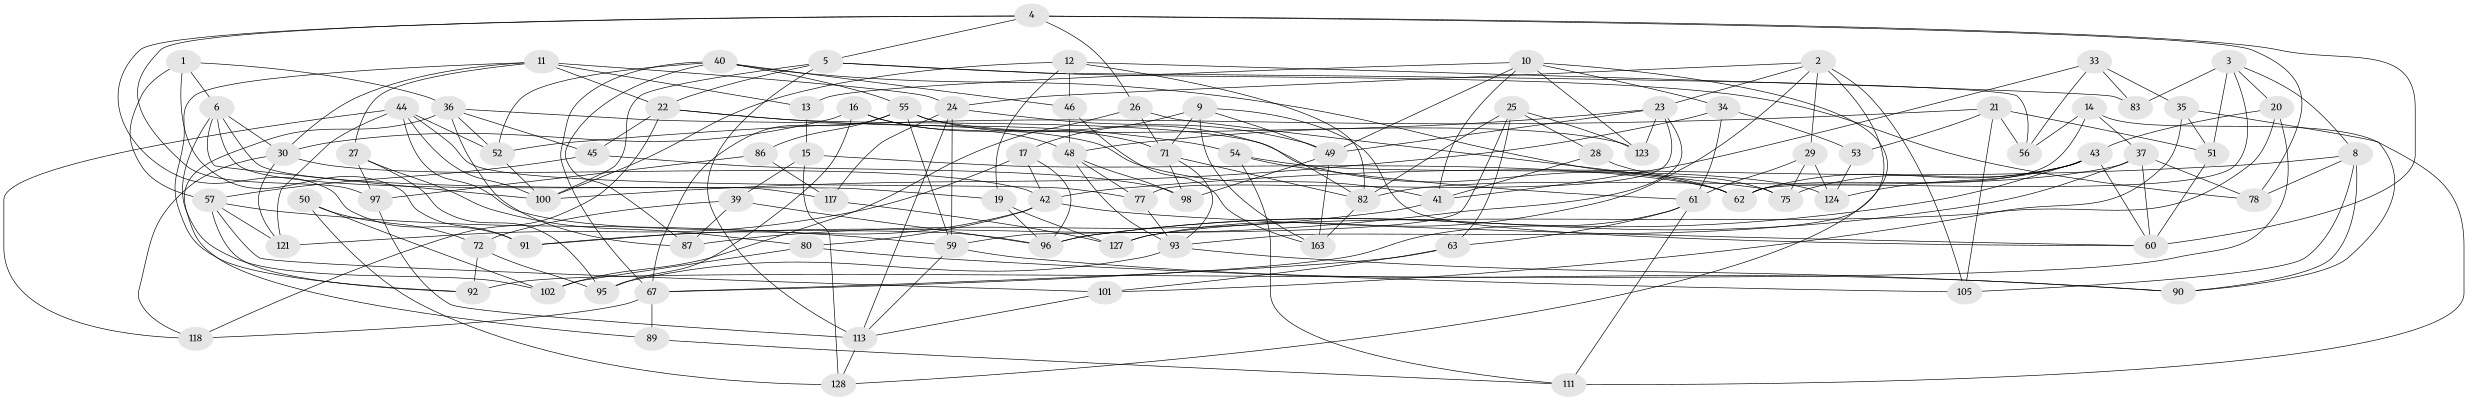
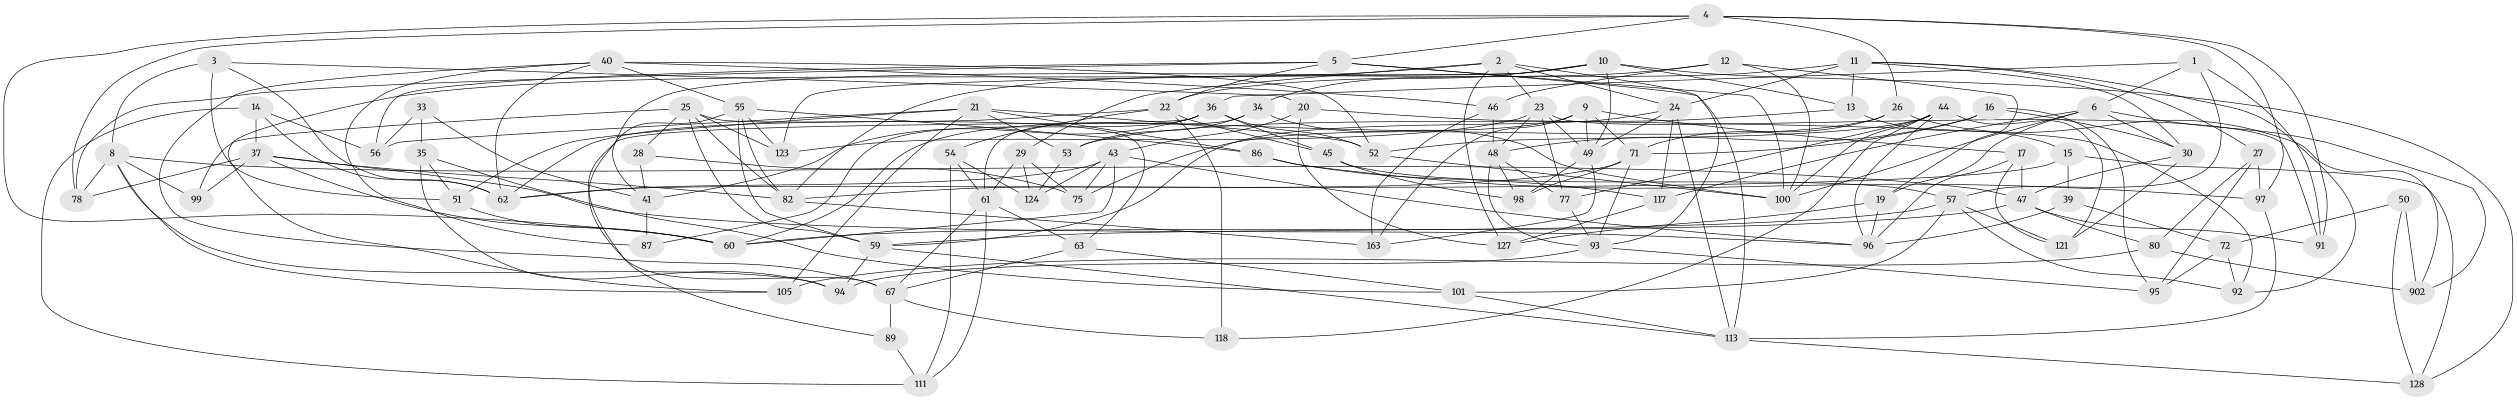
(2135, 108) -> none
none -> (1399, 122)
none -> (1116, 131)
none -> (196, 200)
(1045, 200) -> (2022, 200)
(712, 223) -> none
(158, 224) -> none
(548, 293) -> (2417, 293)
(2178, 293) -> (840, 293)
